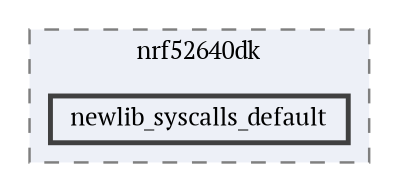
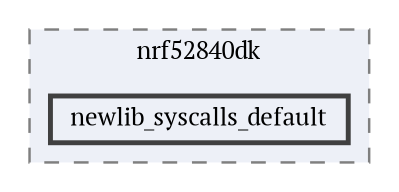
(199, 53) -> (199, 53)
